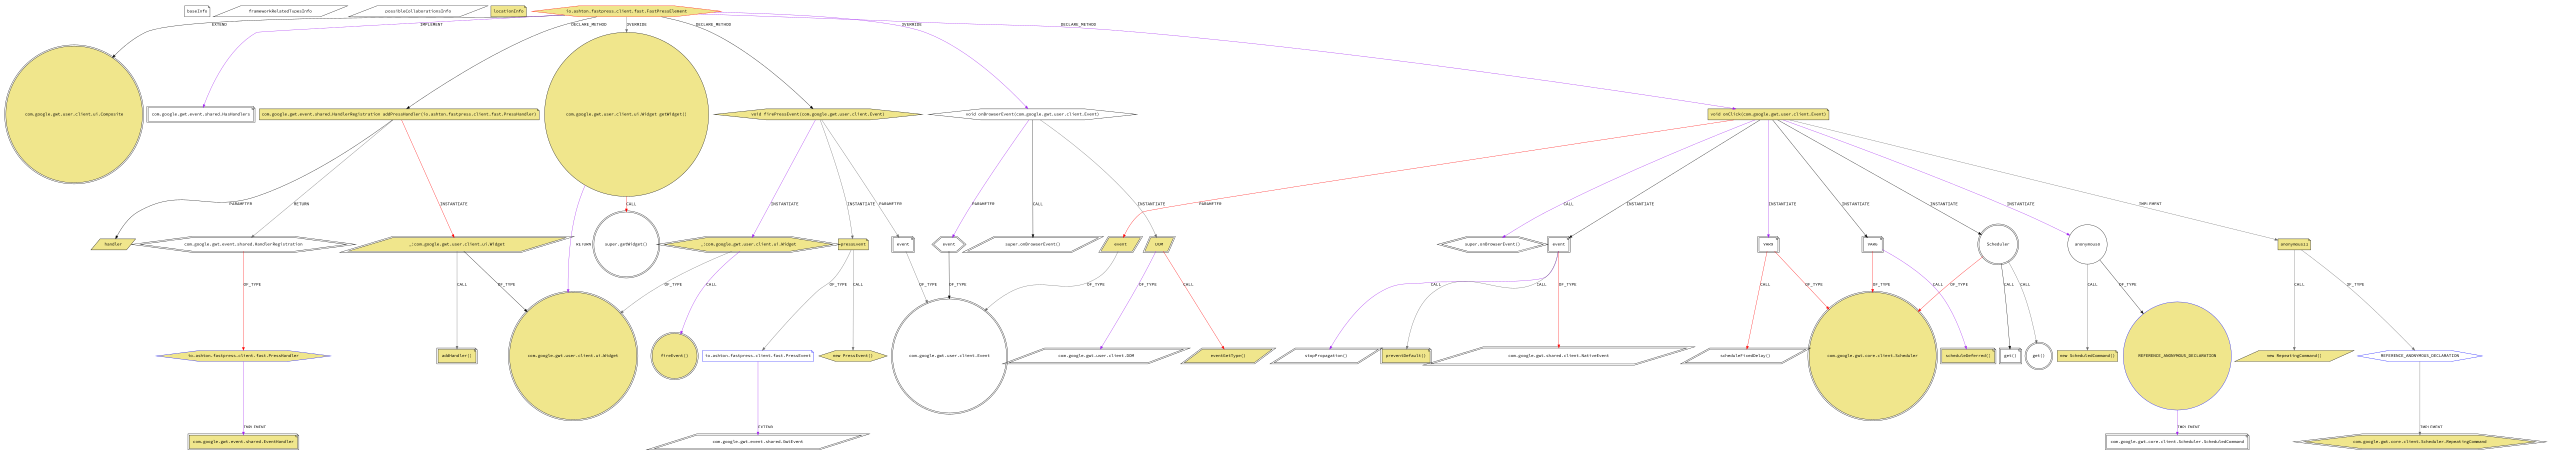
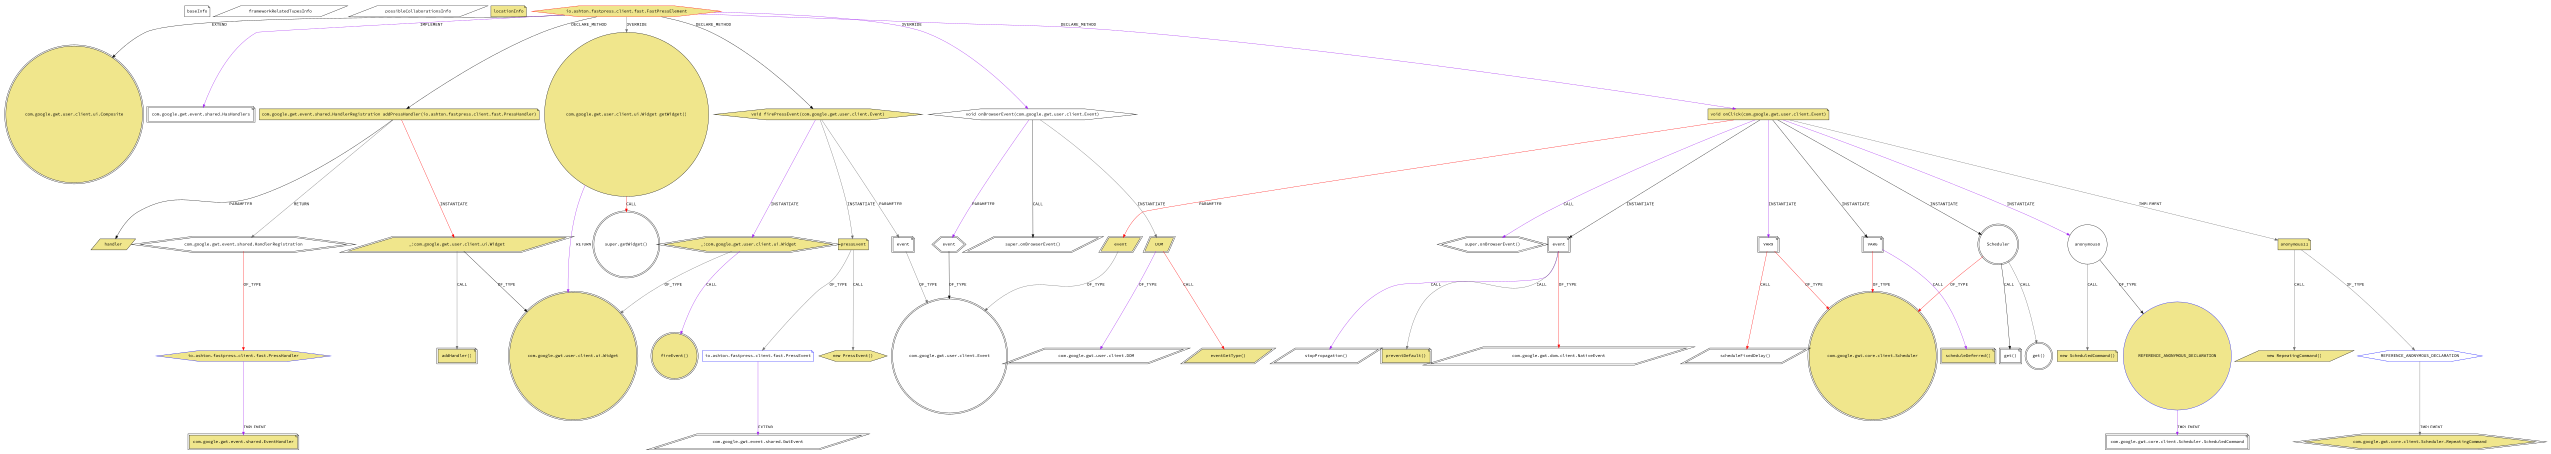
(1559, 356) -> (1559, 356)
